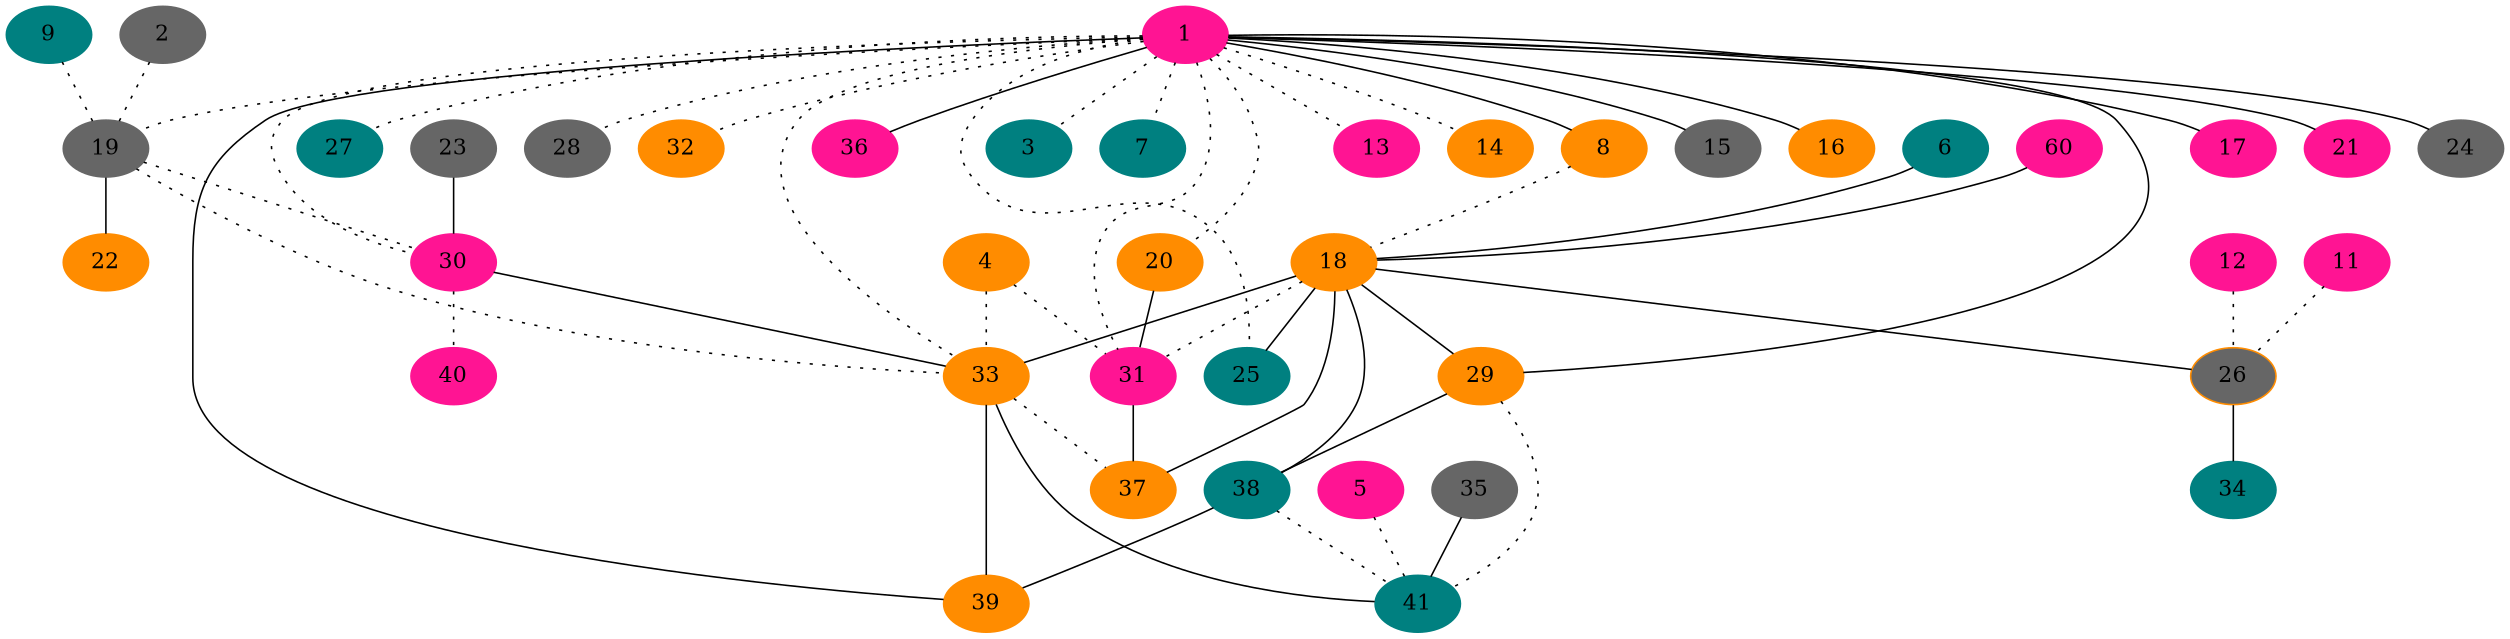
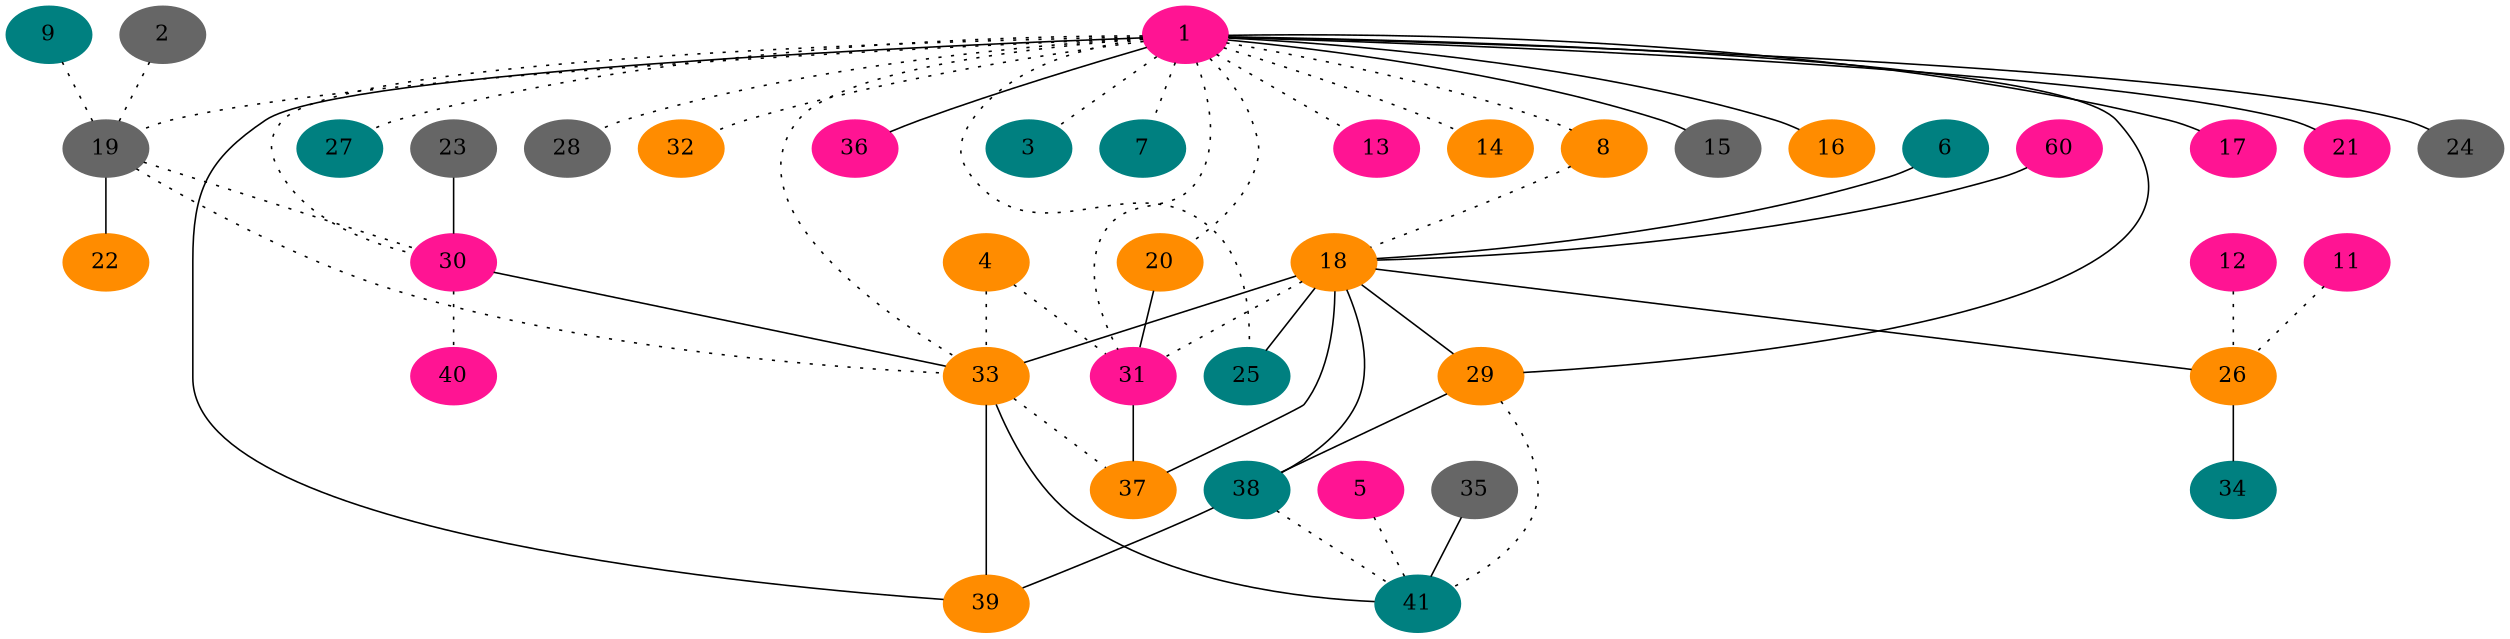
(1401, 78) -> (1401, 78)
(2233, 376) -> (2233, 376)
